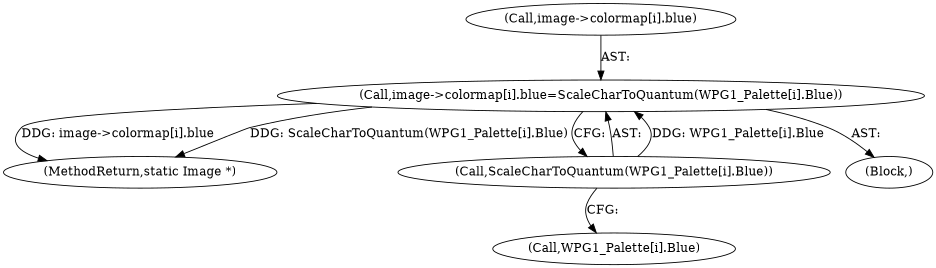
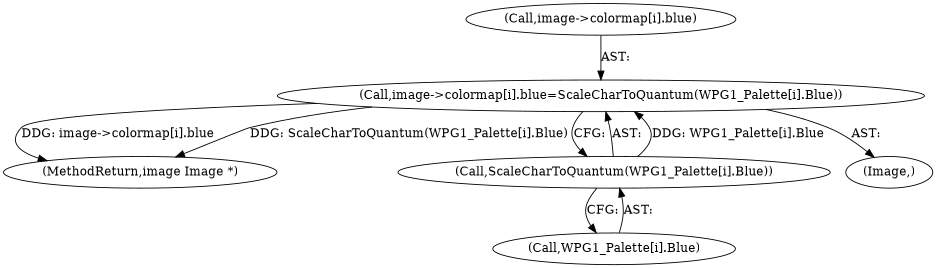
(140, 172) -> (140, 172)
(889, 172) -> (889, 172)
none -> (623, 215)
